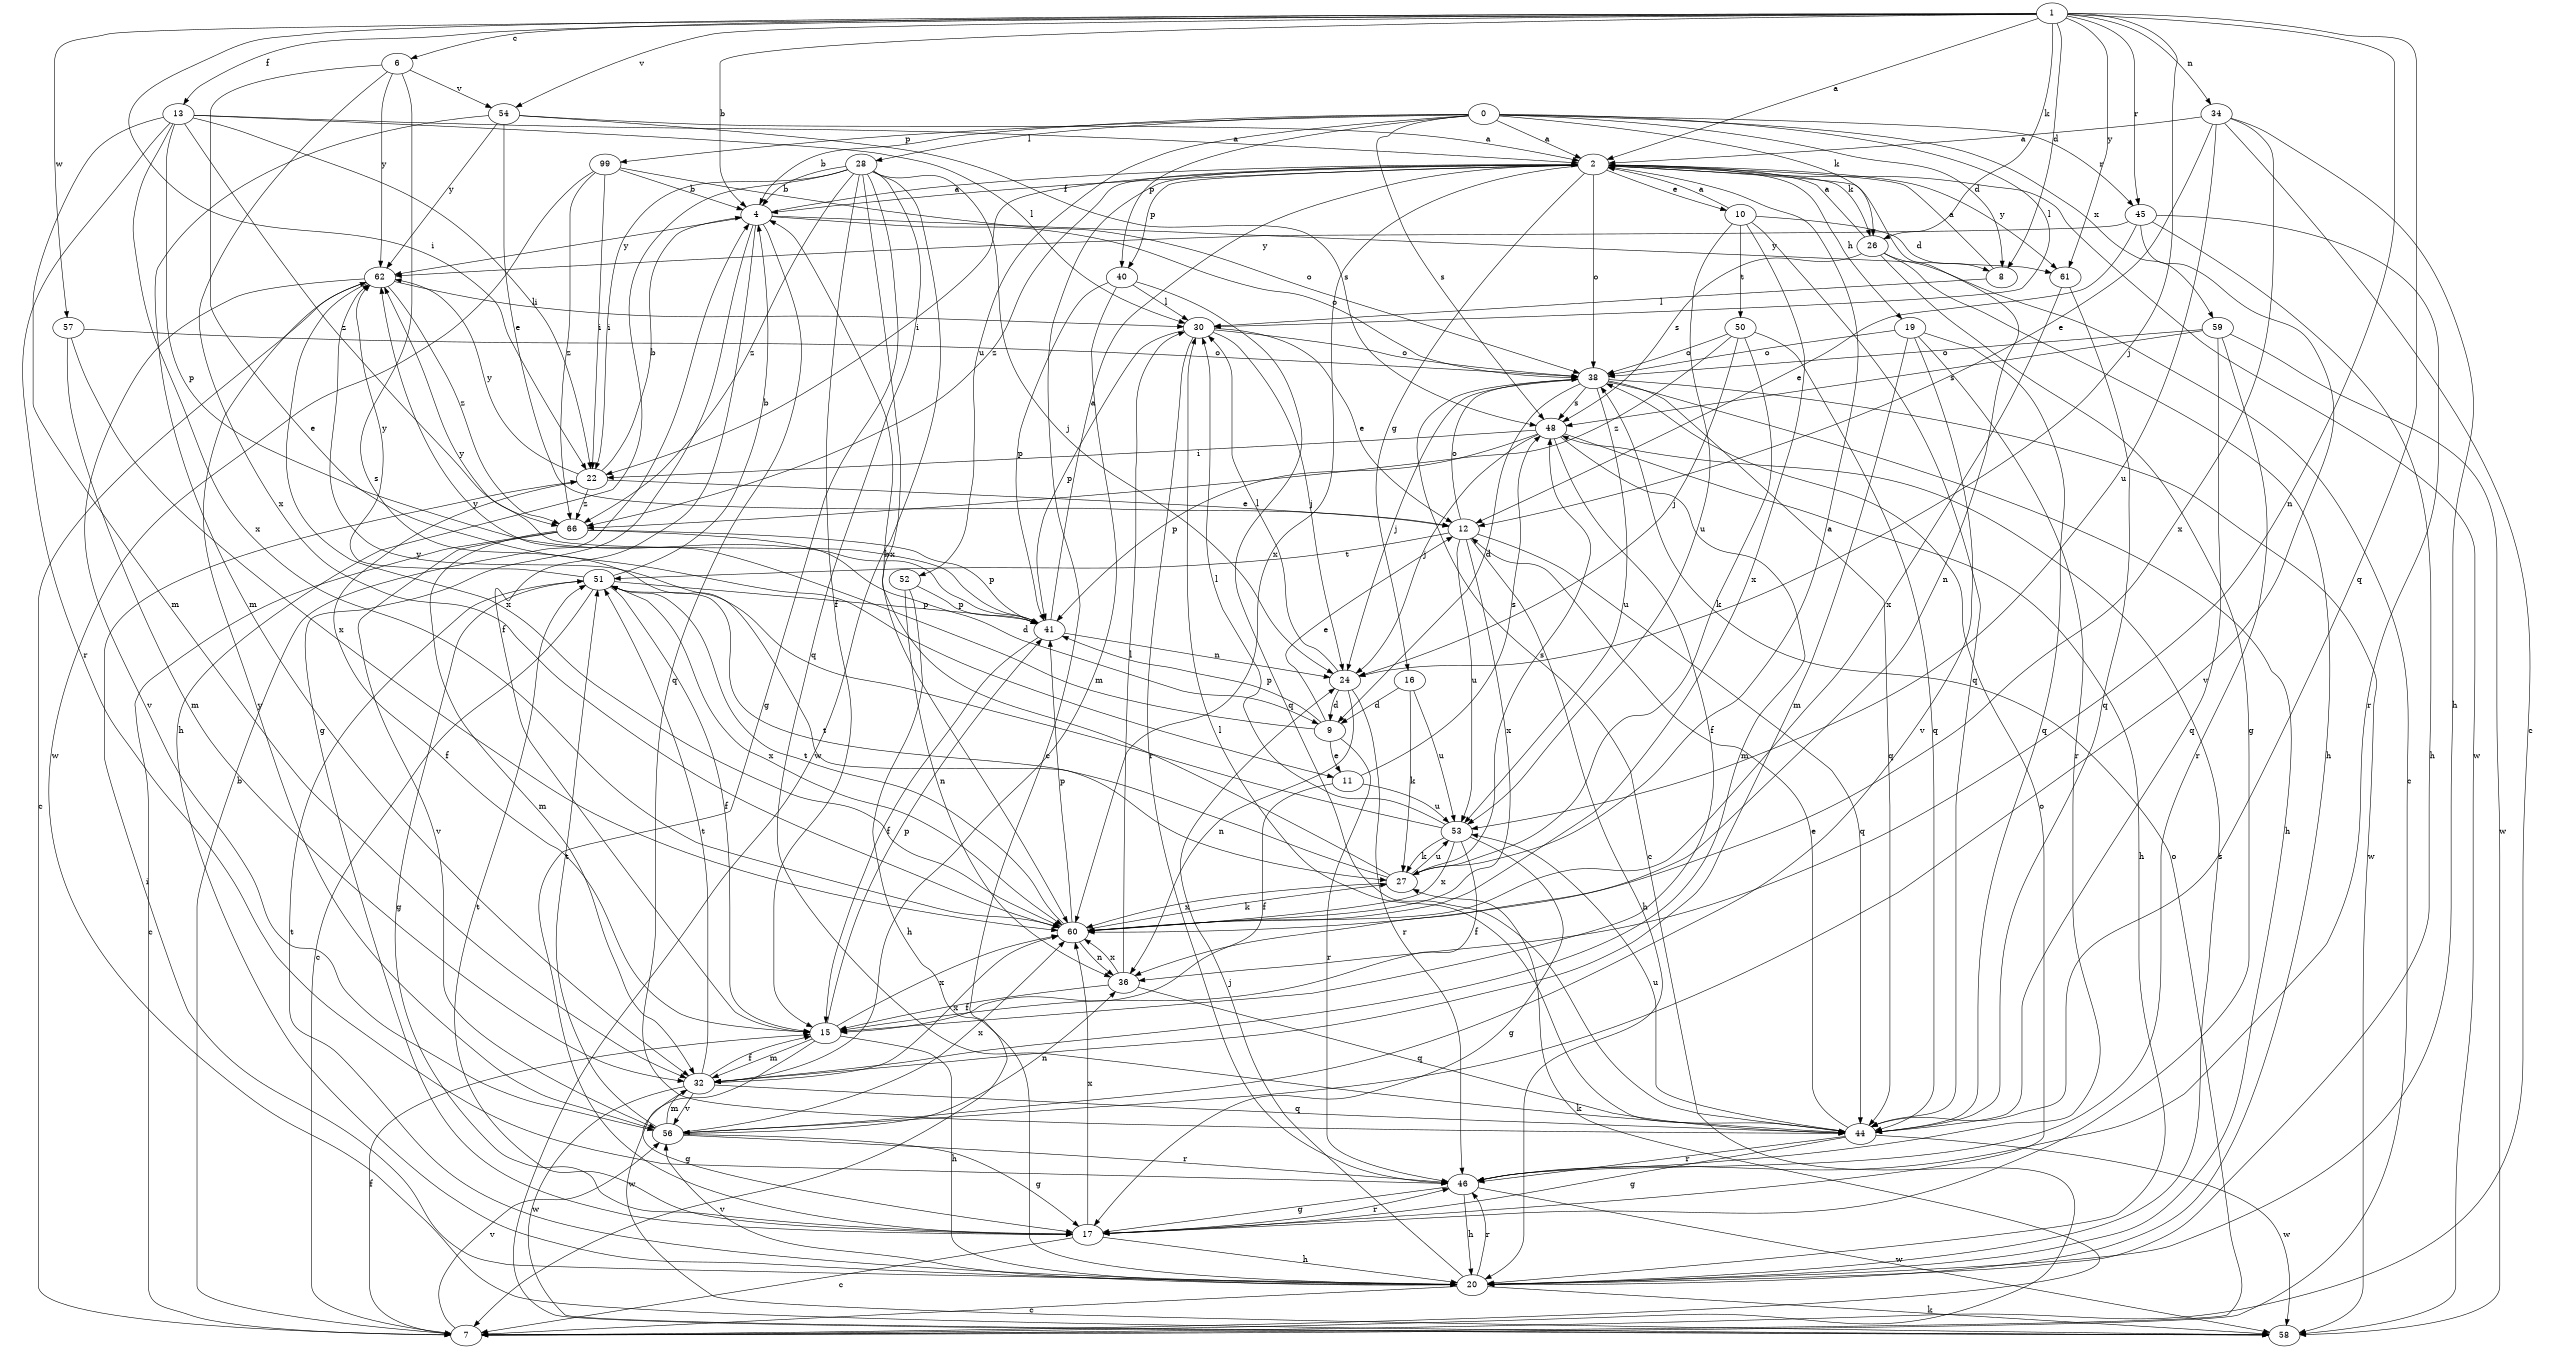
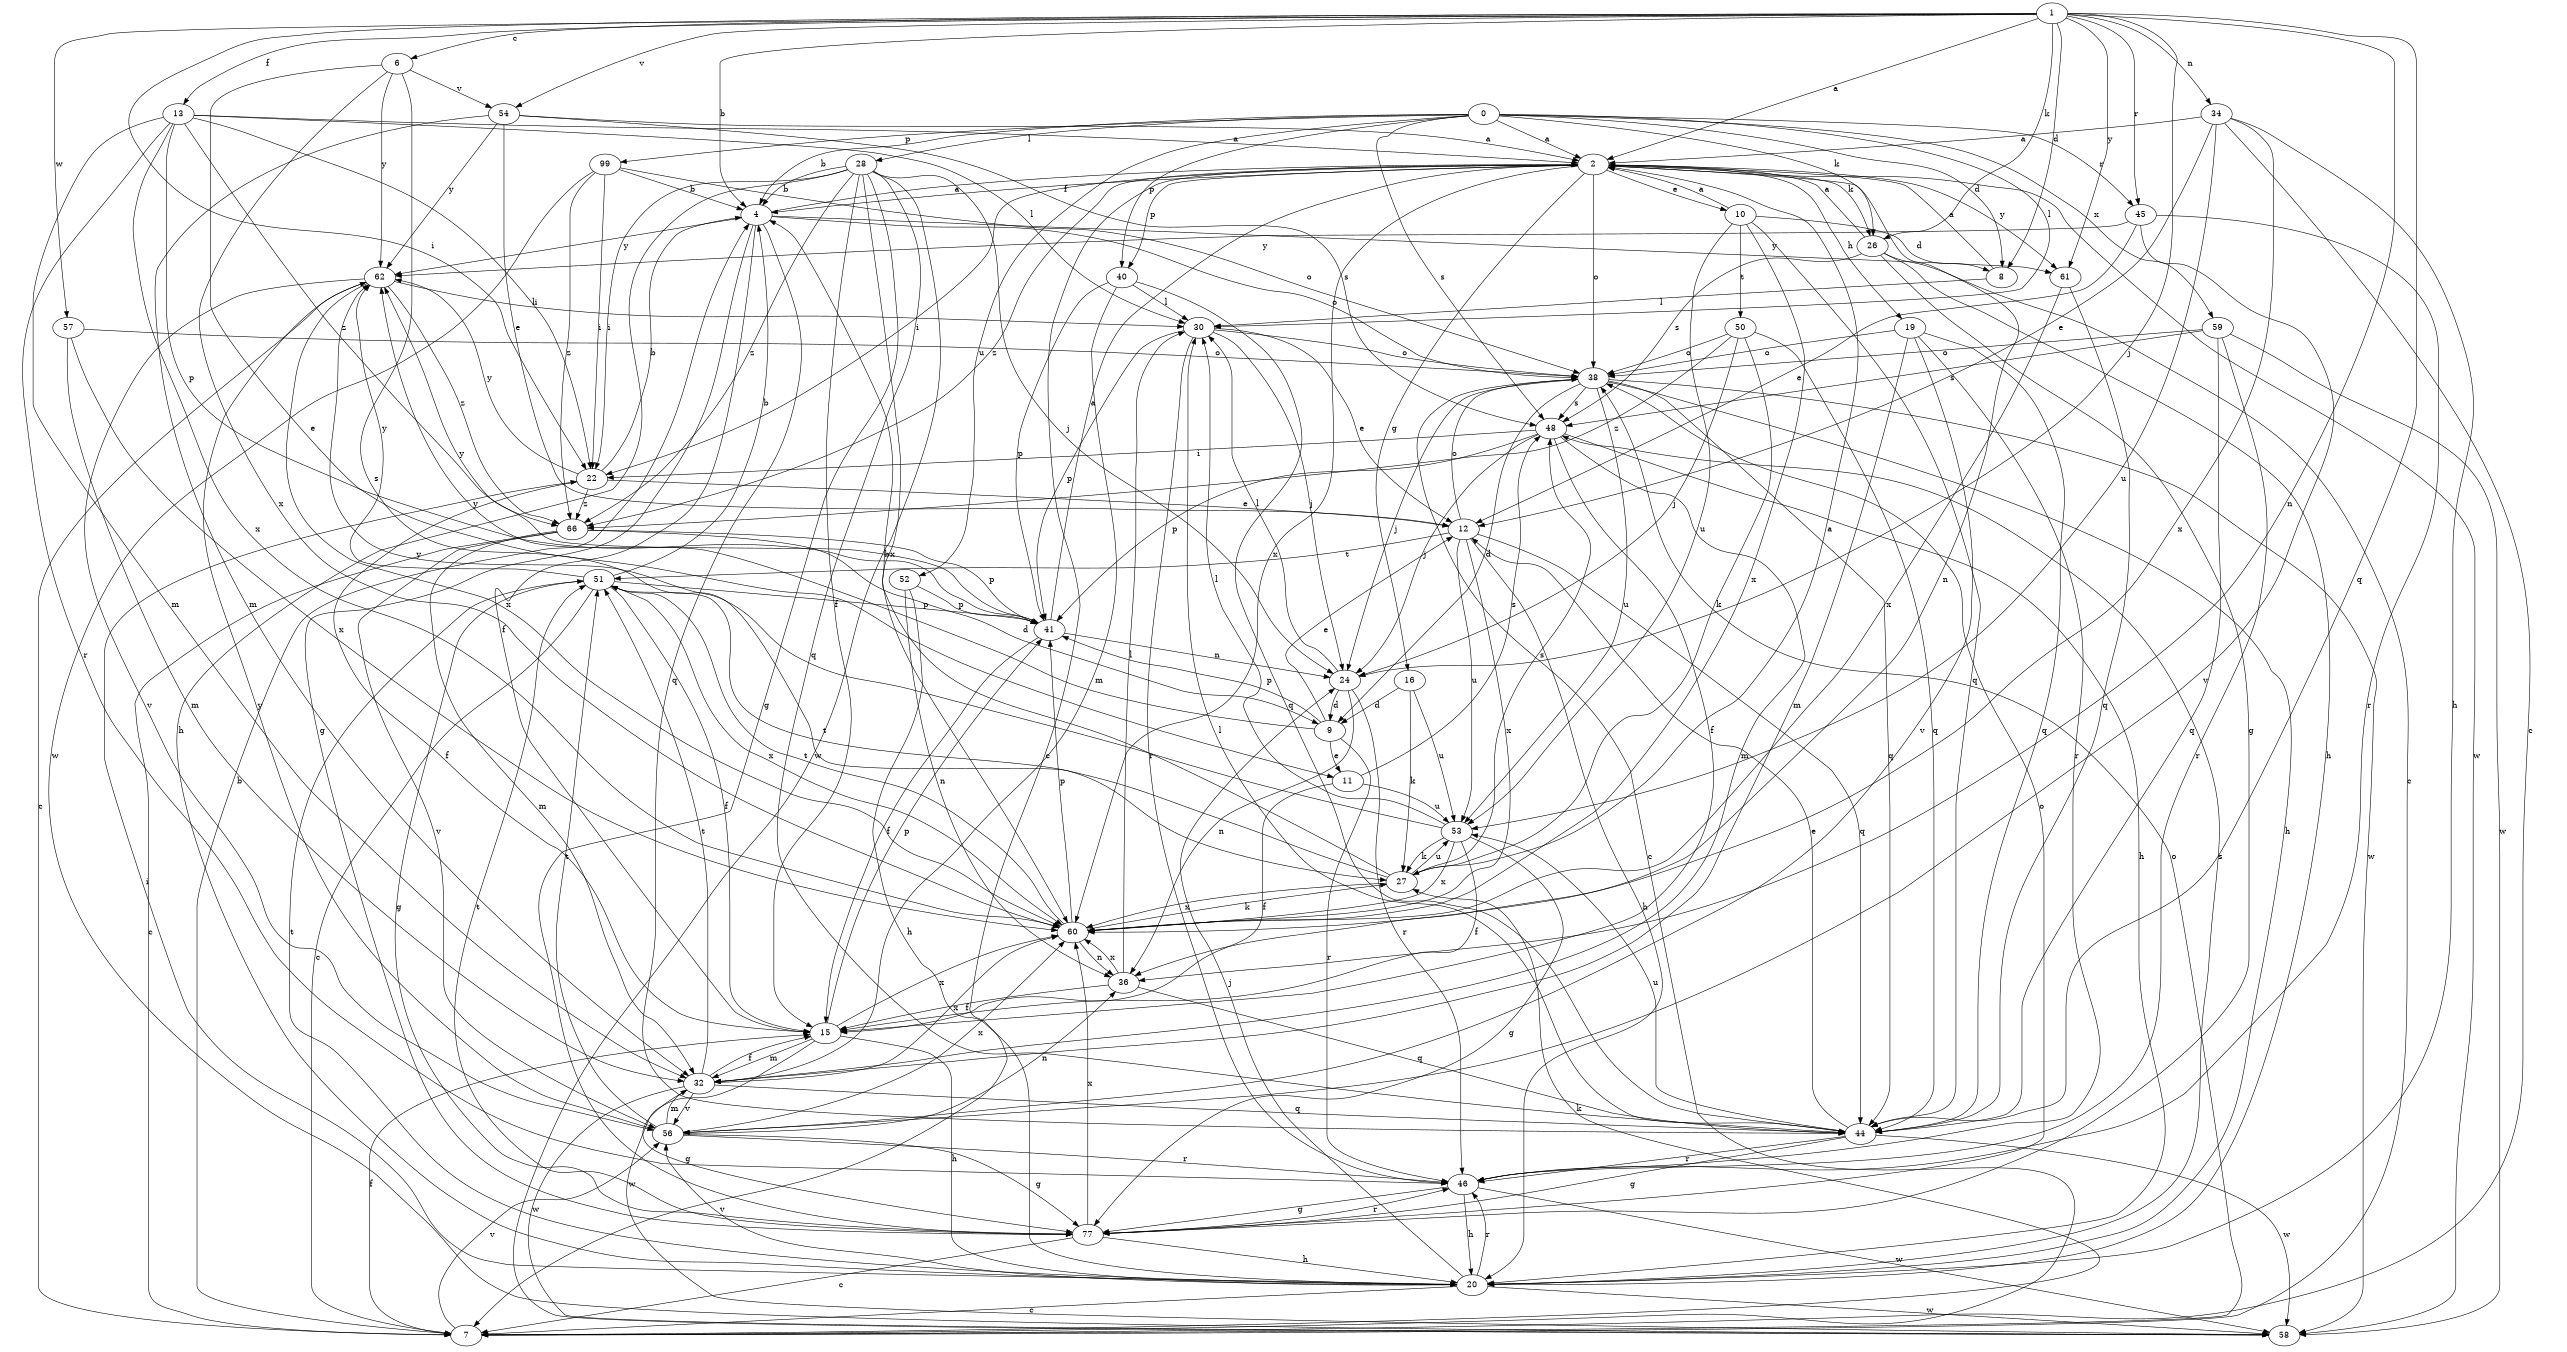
(2389, 999) -> none
(1088, 1235) -> (1088, 1235)
(1930, 1310) -> (1930, 1310)
